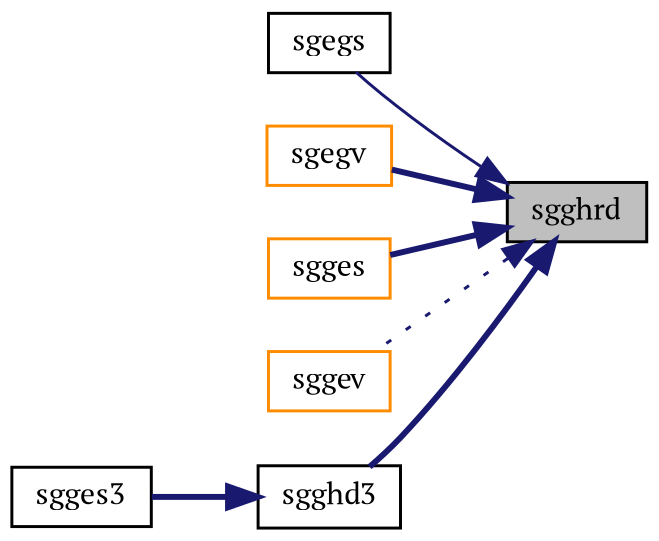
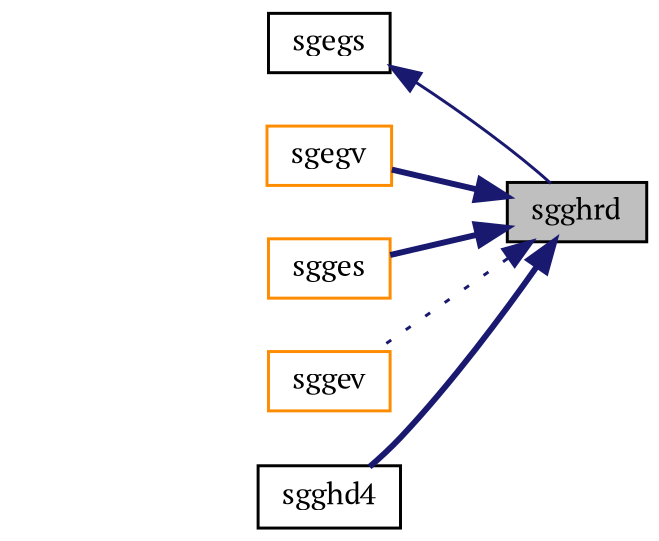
(417, 121) -> (485, 131)
(82, 497) -> none
(329, 497) -> (329, 497)
